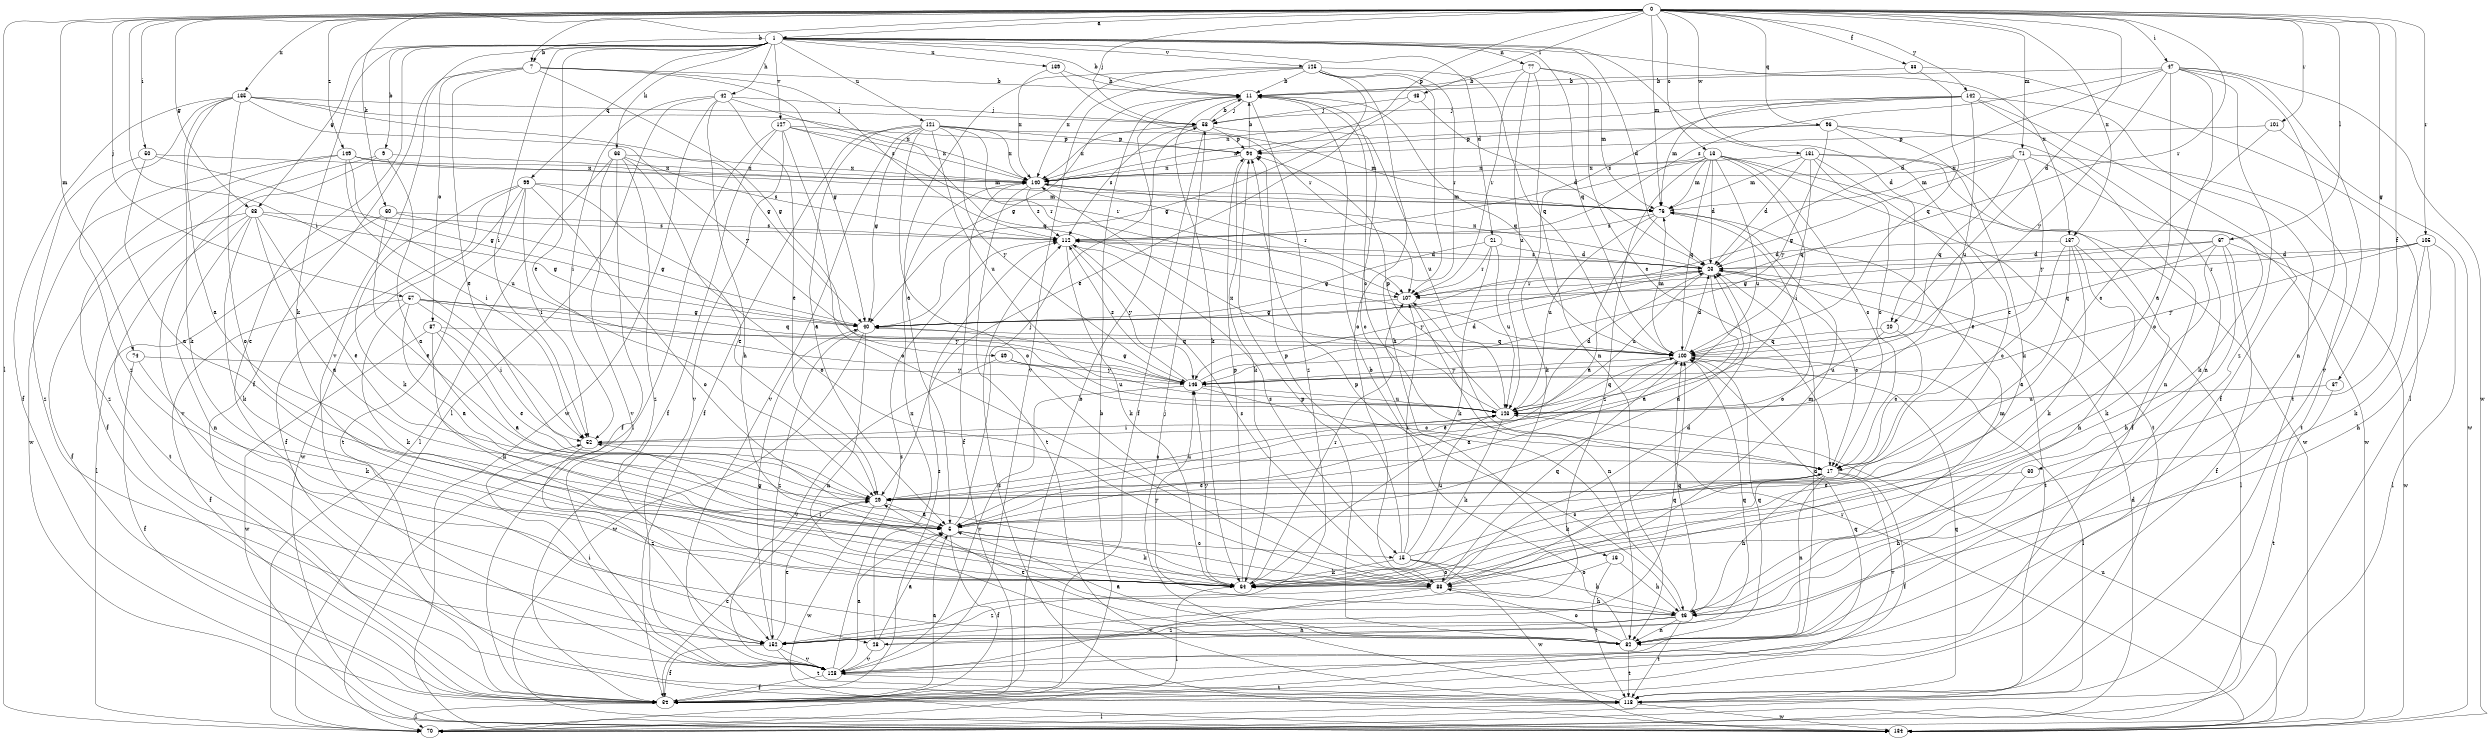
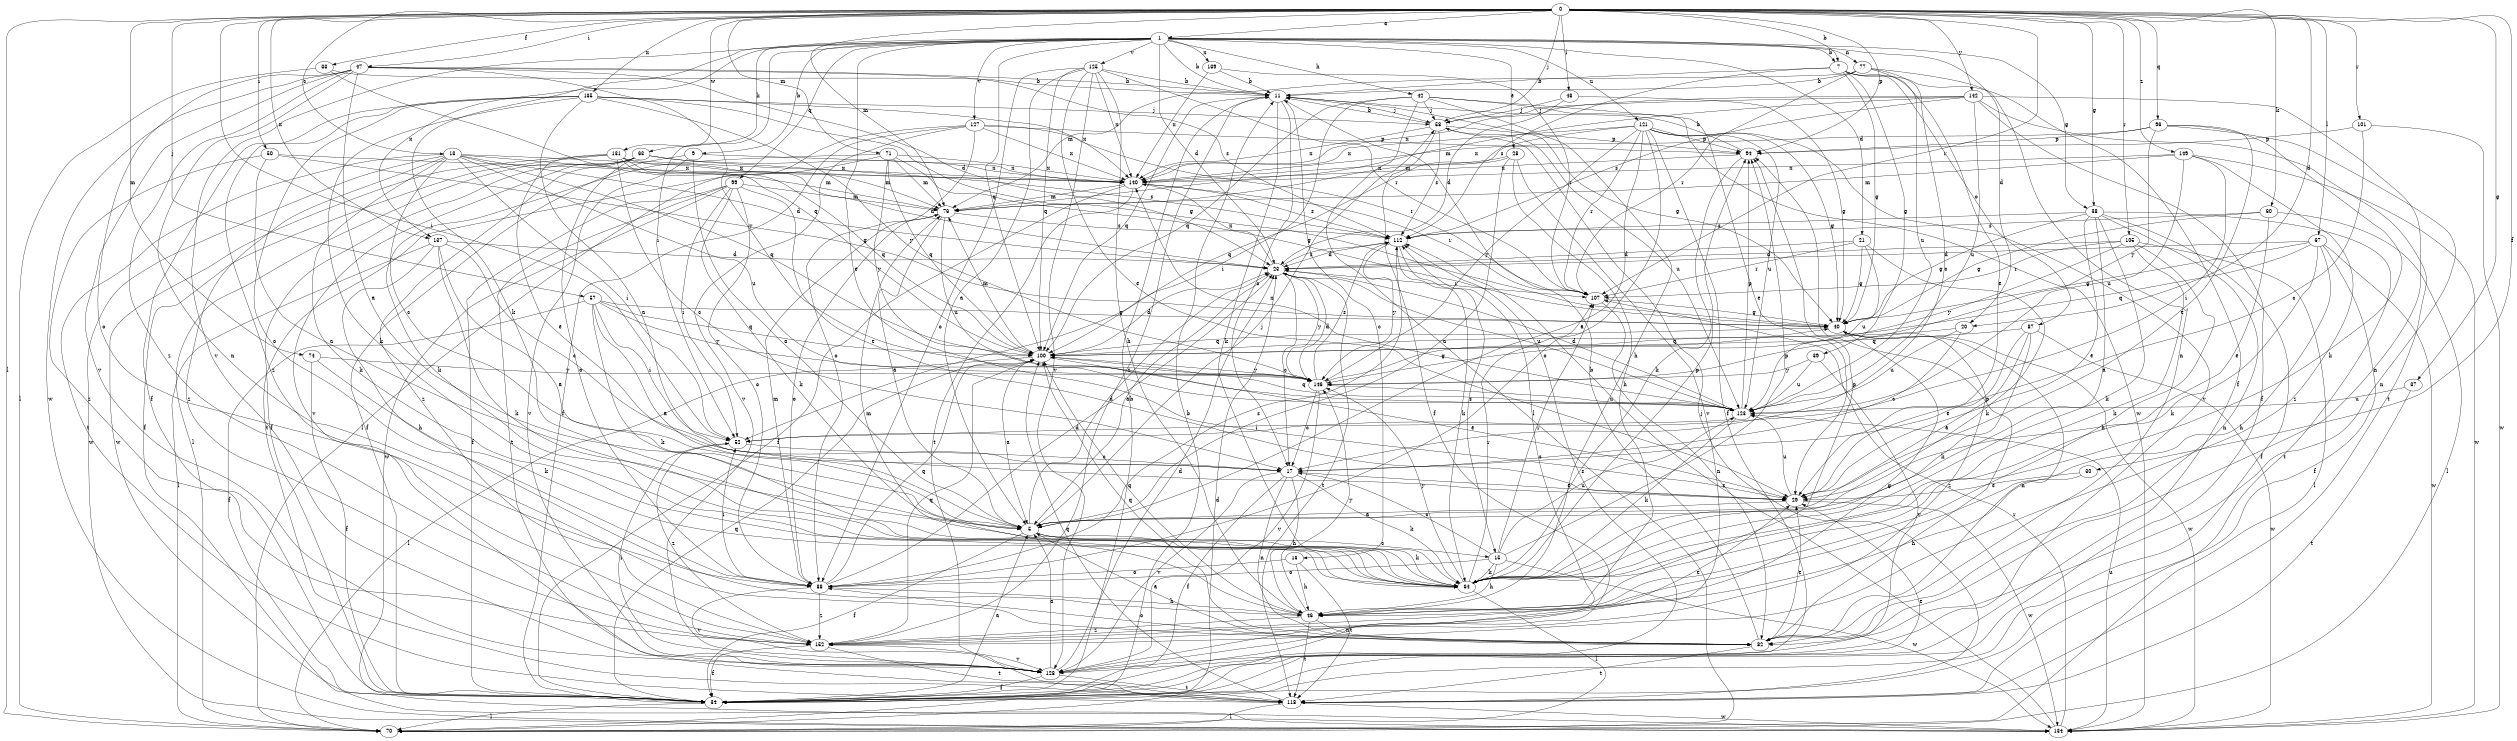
(1281, 629) -> (1650, 498)
